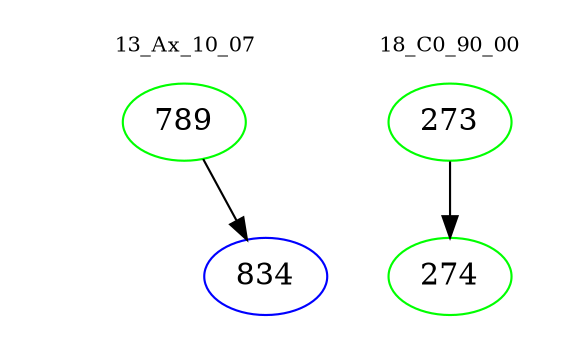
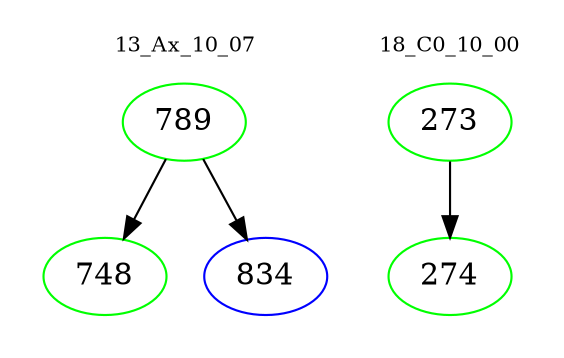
(450, 46) -> (450, 46)
none -> (105, 276)
